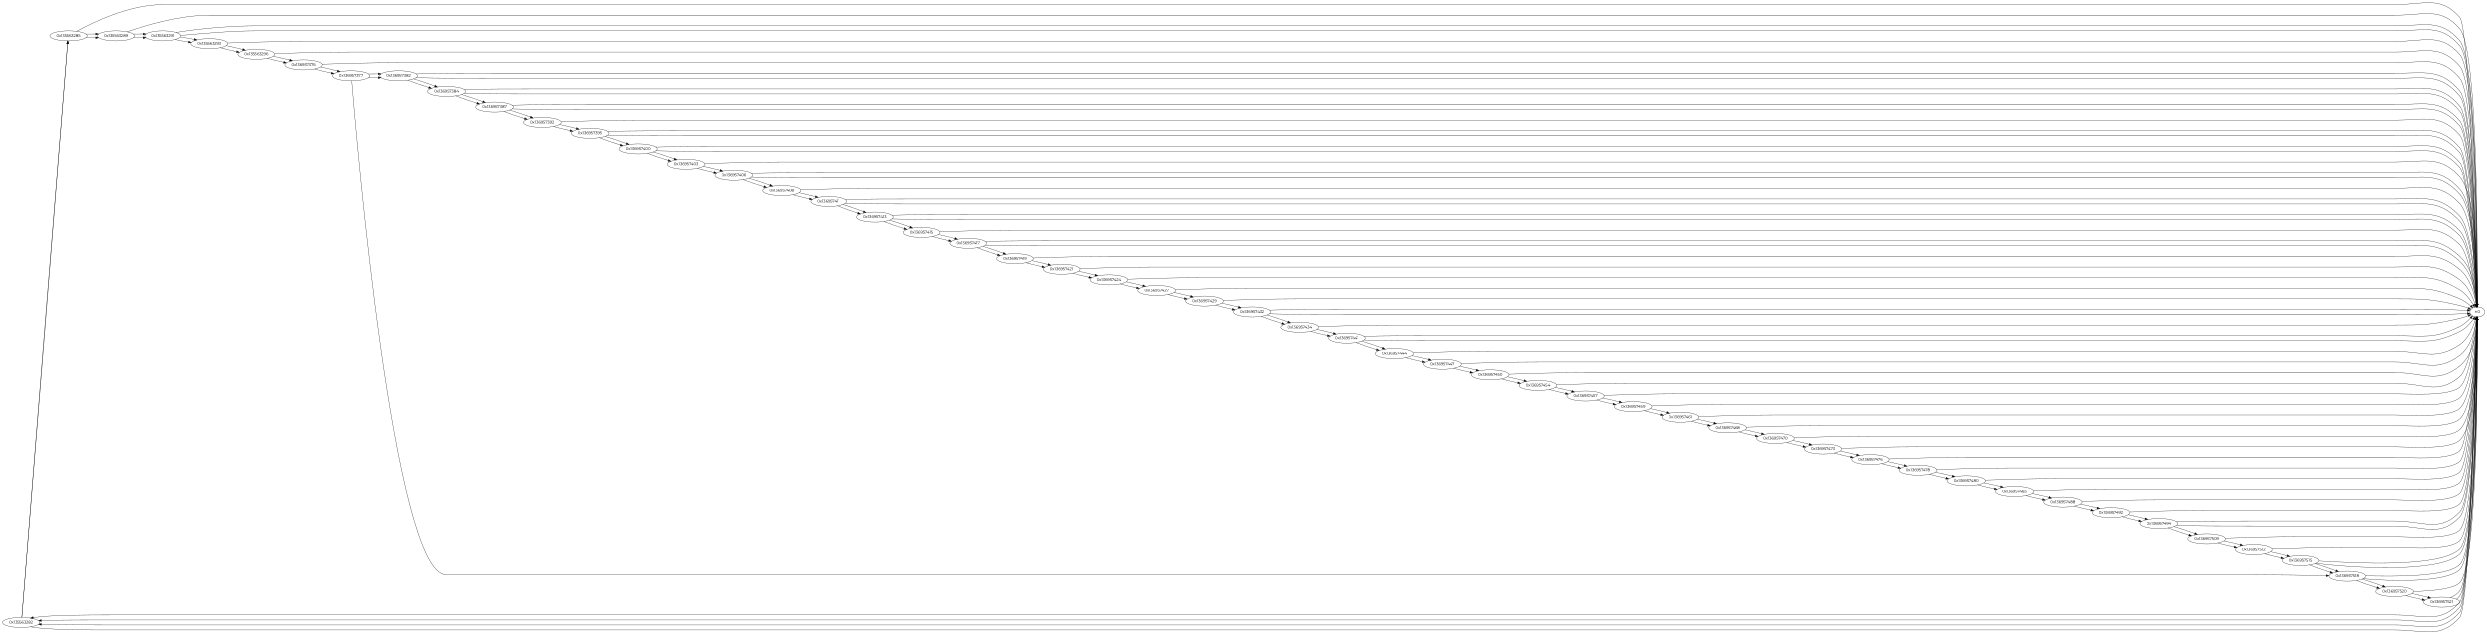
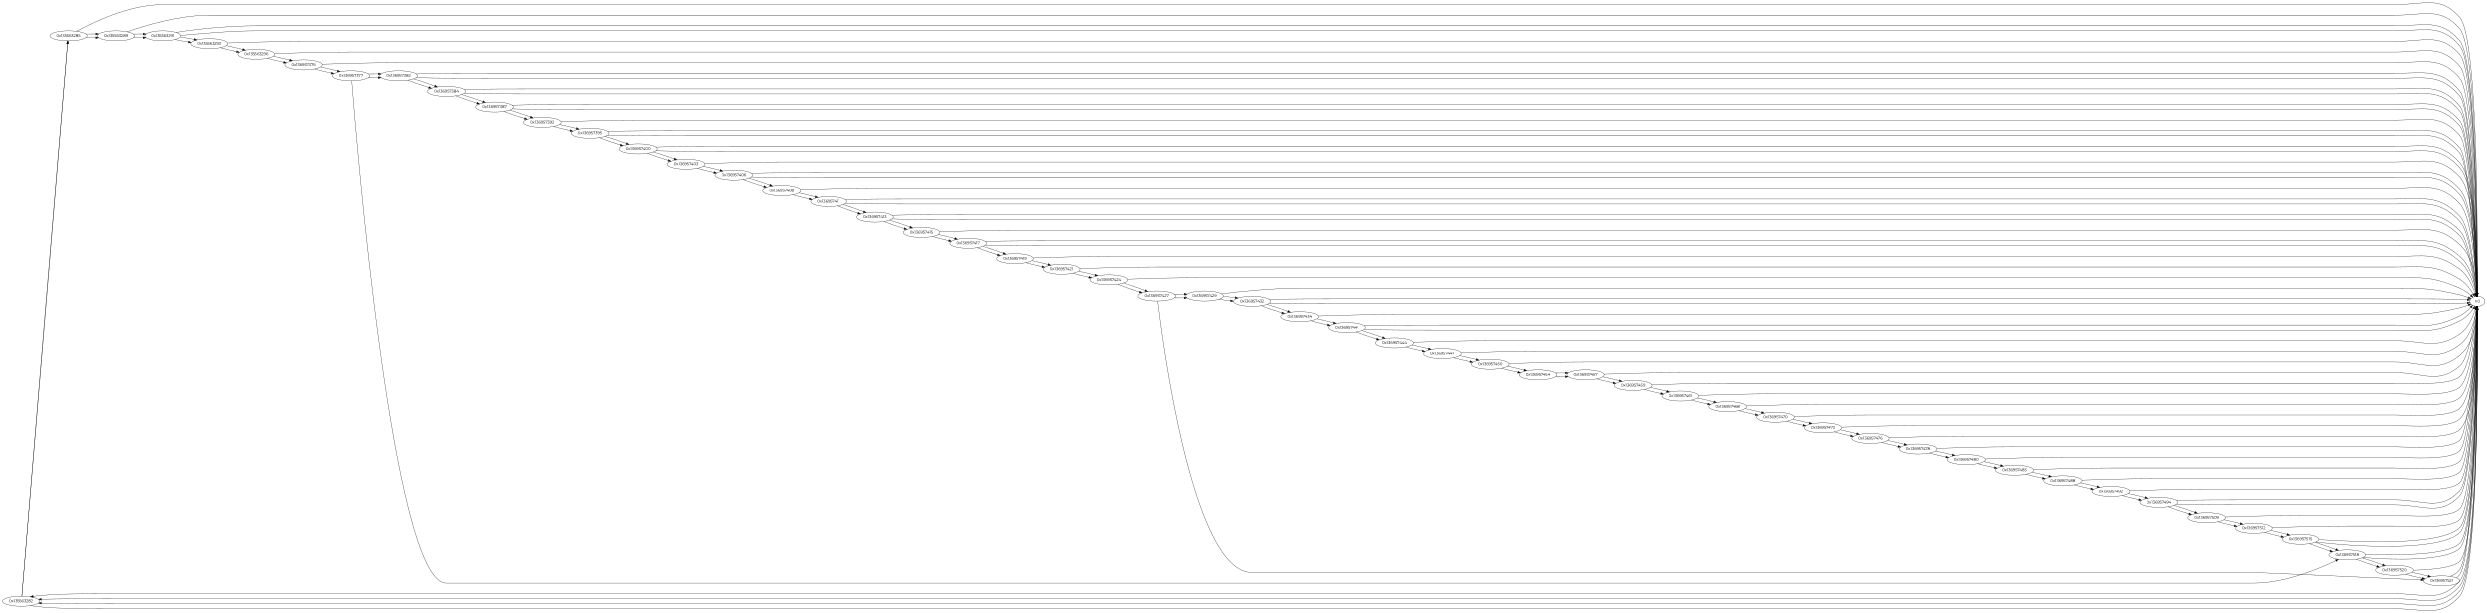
(1825, 288) -> (1688, 572)
(2039, 383) -> none
